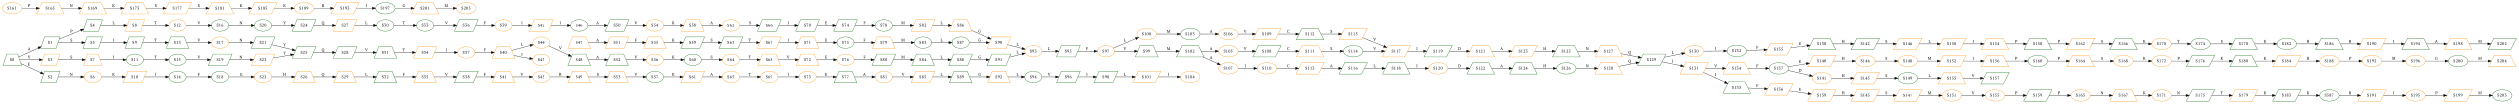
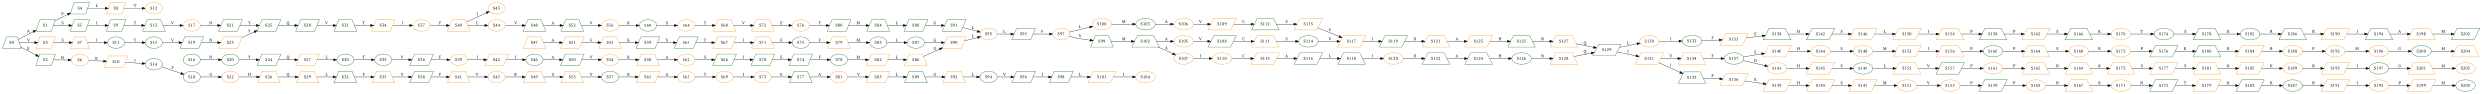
(197, 25) -> none
none -> (1971, 68)
